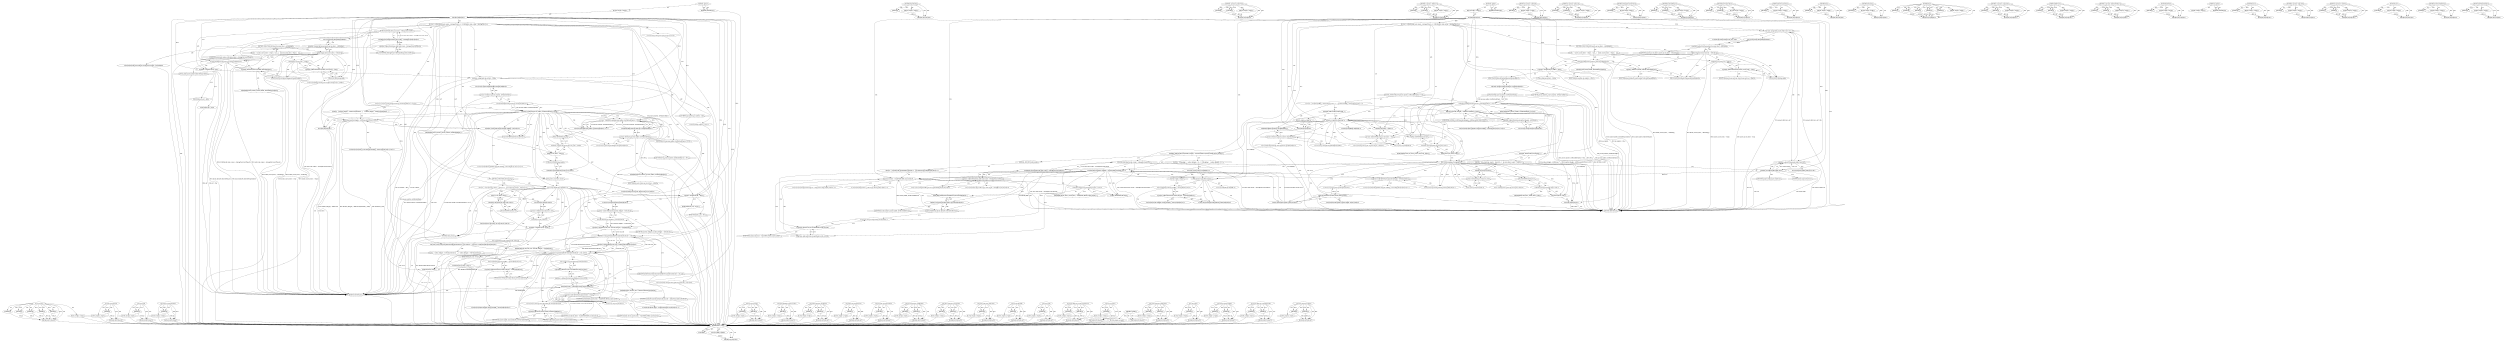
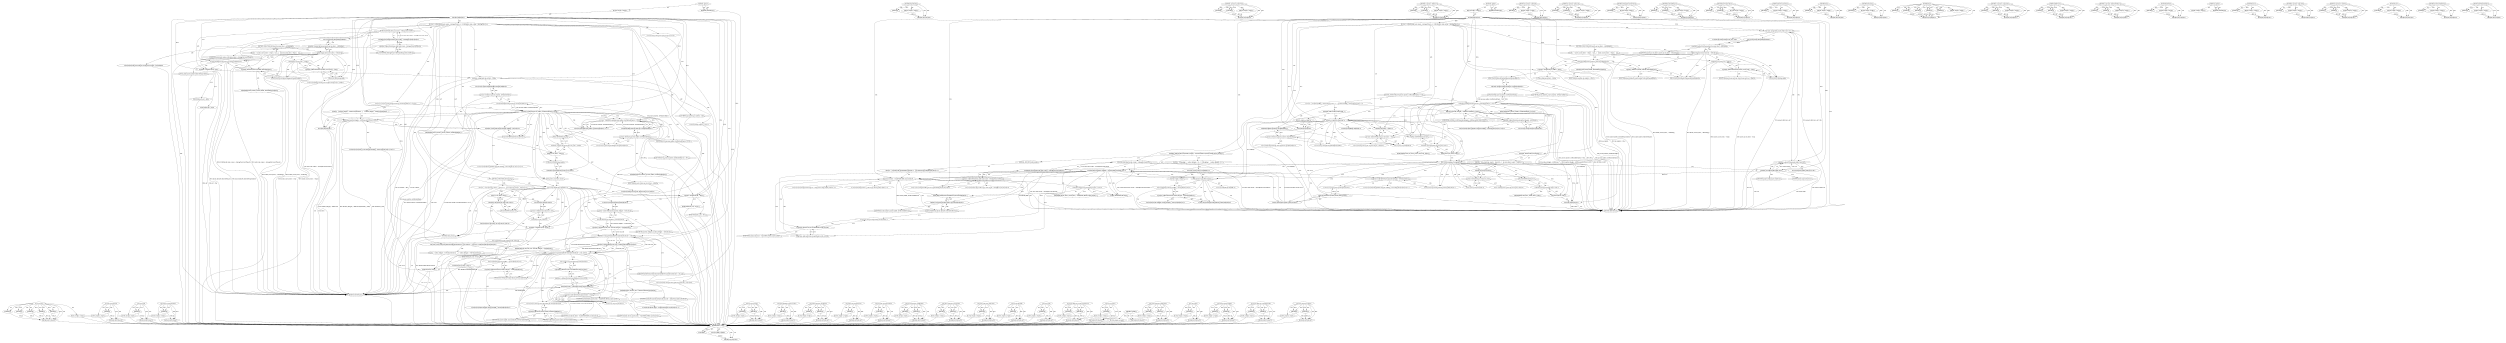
(1342, 203) -> none
